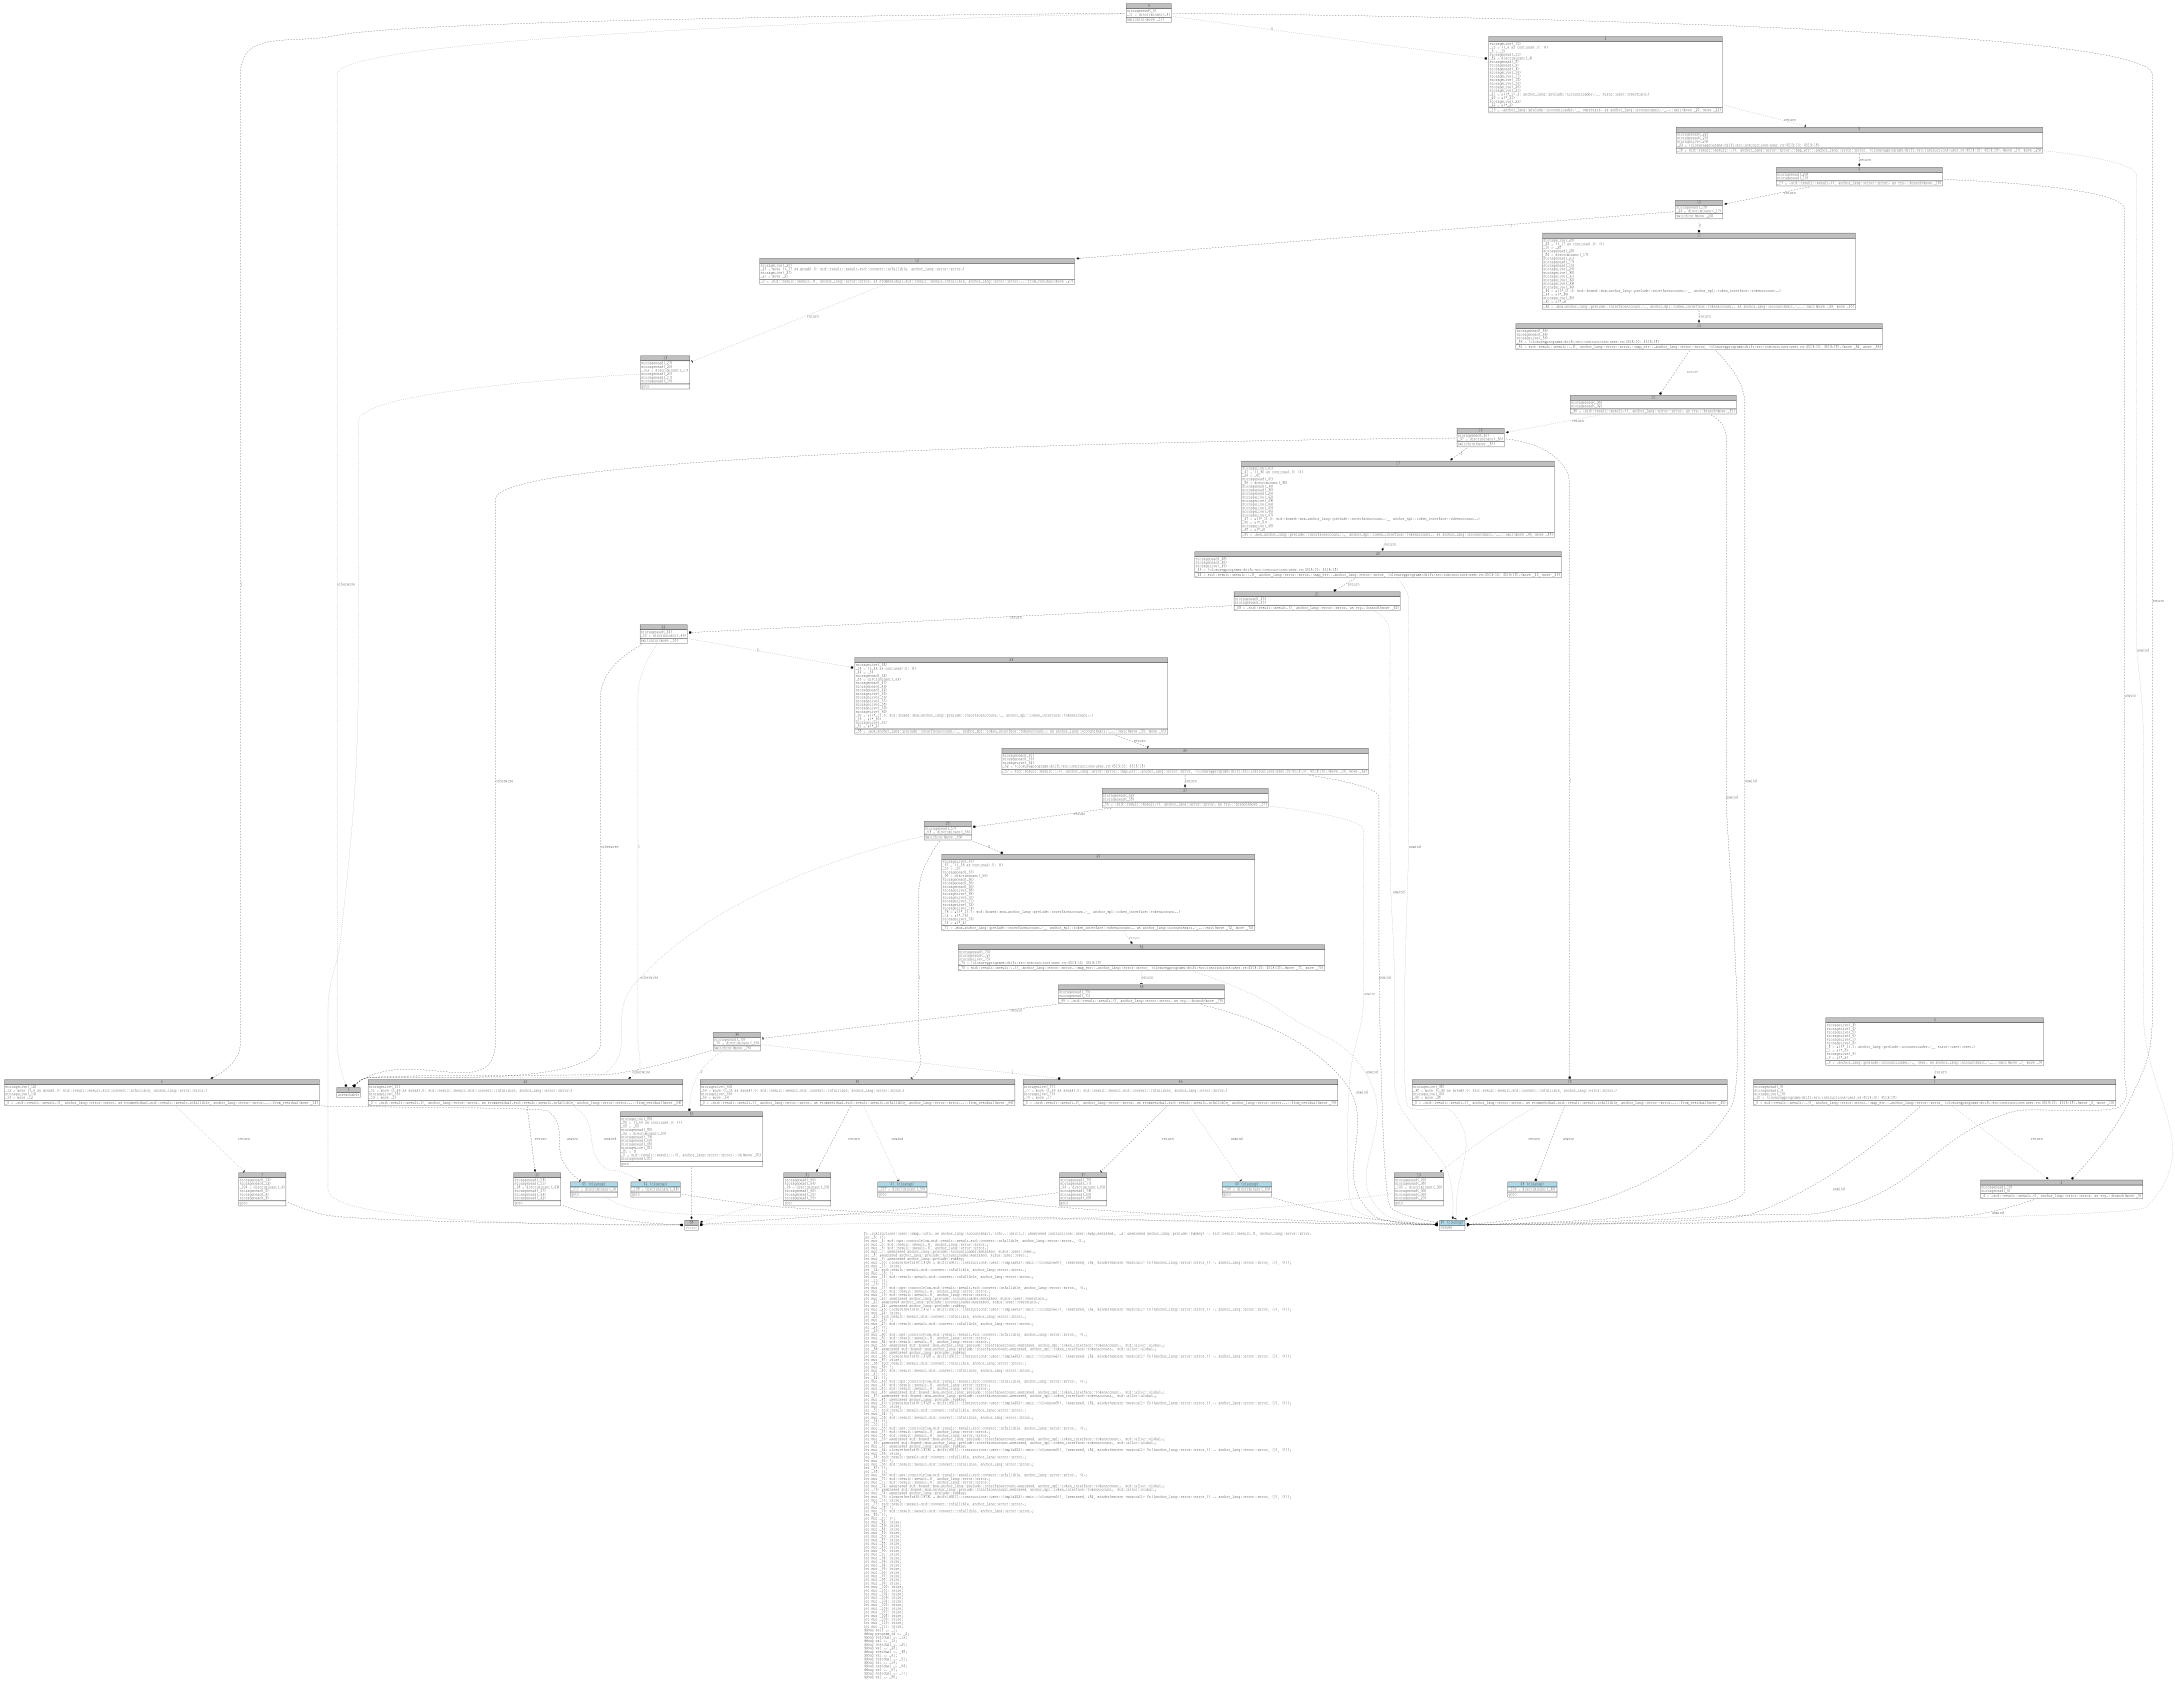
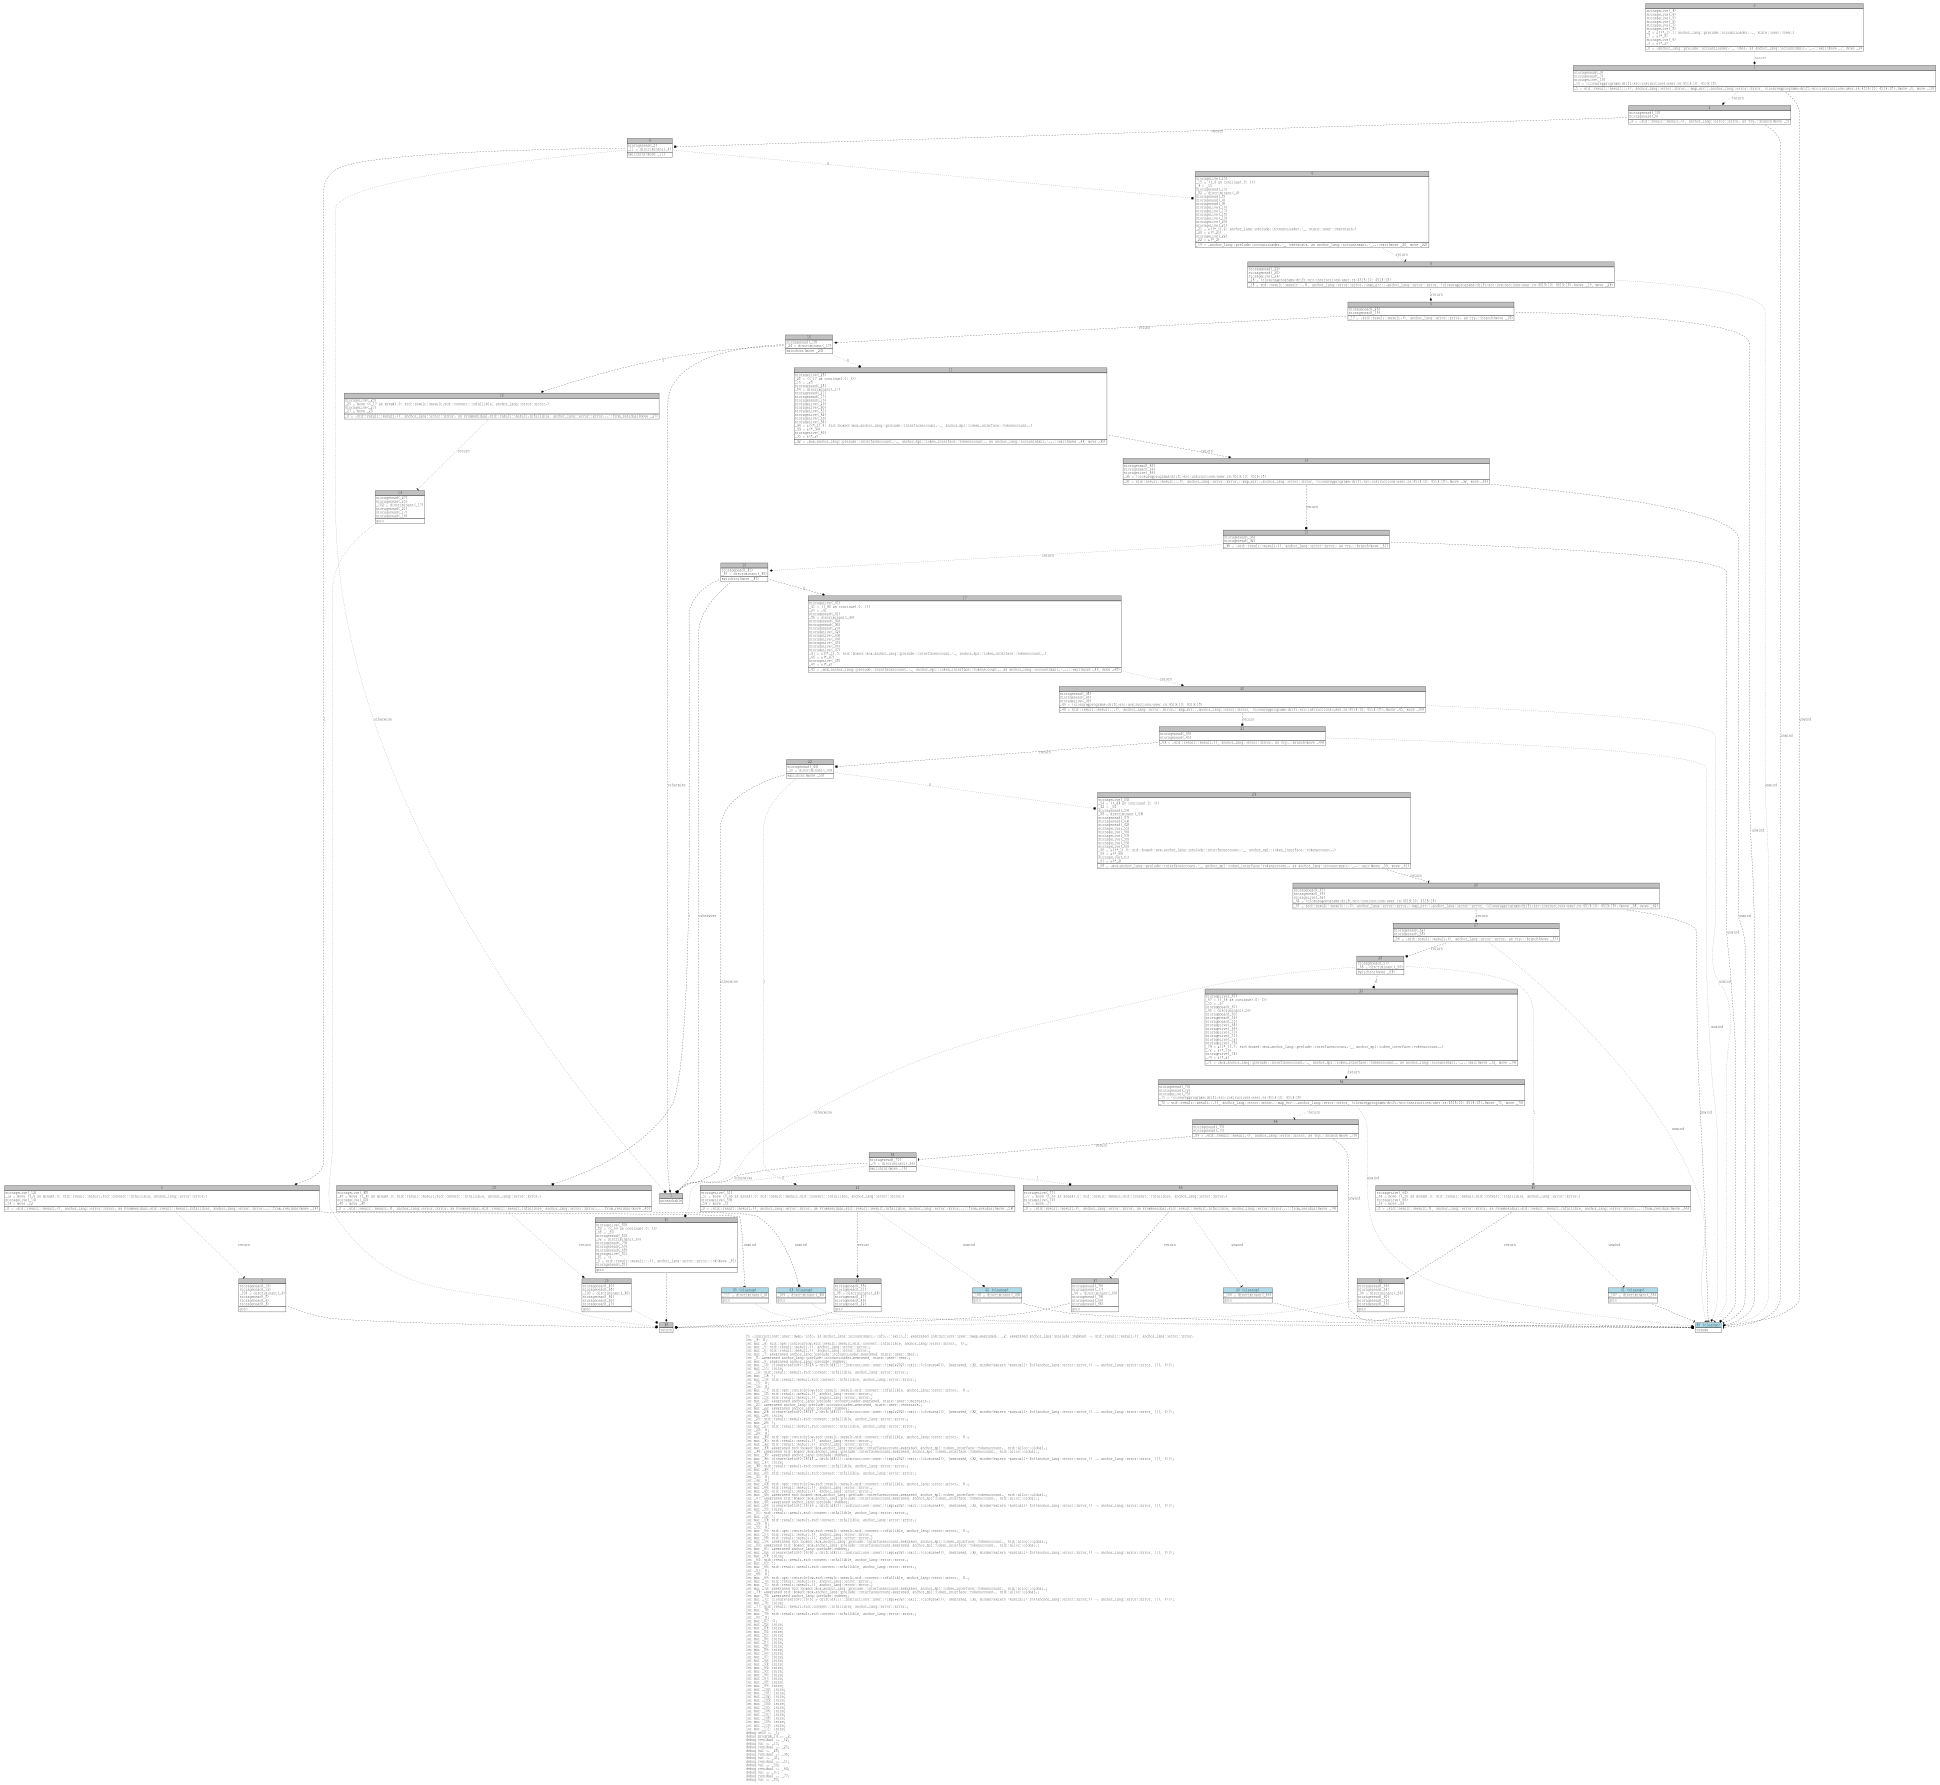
(2152, 145) -> (1152, 132)
none -> (668, 726)
(919, 958) -> (1533, 1024)
